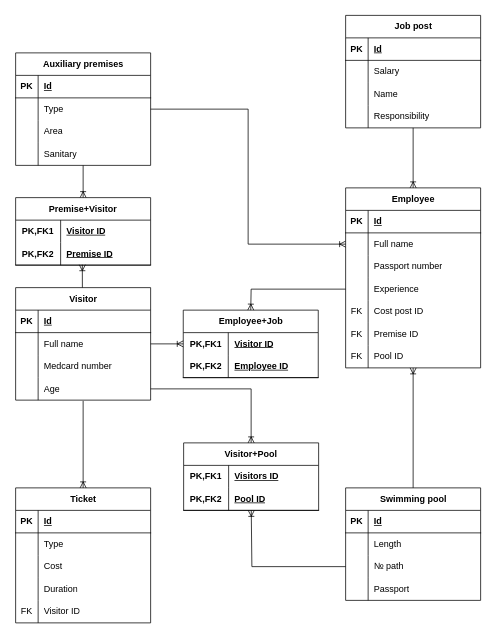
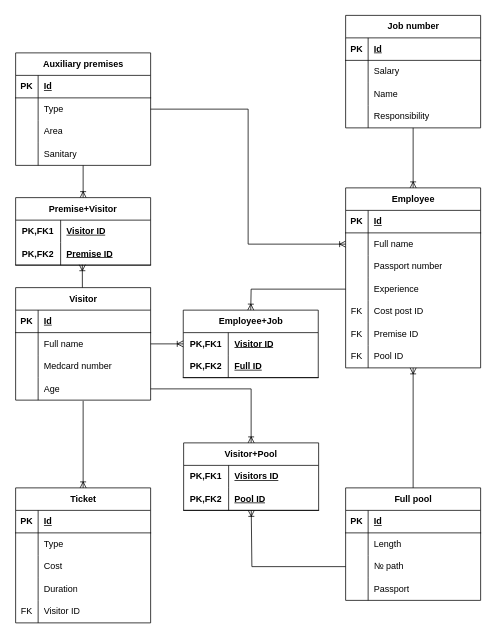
(413, 27) -> (413, 27)
(260, 366) -> (249, 366)
(413, 499) -> (413, 499)
